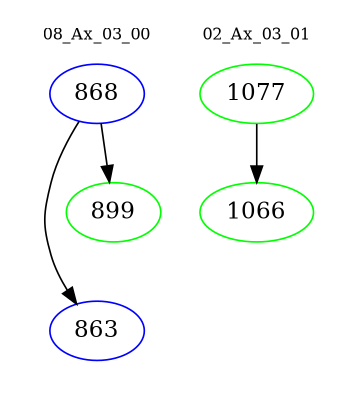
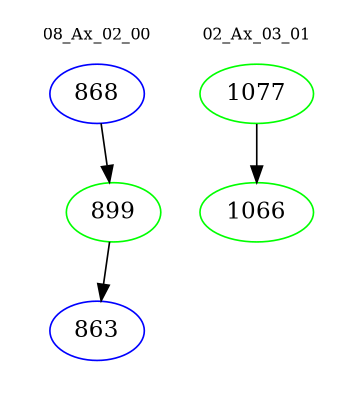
(97, 35) -> (97, 35)
(46, 205) -> (107, 263)
